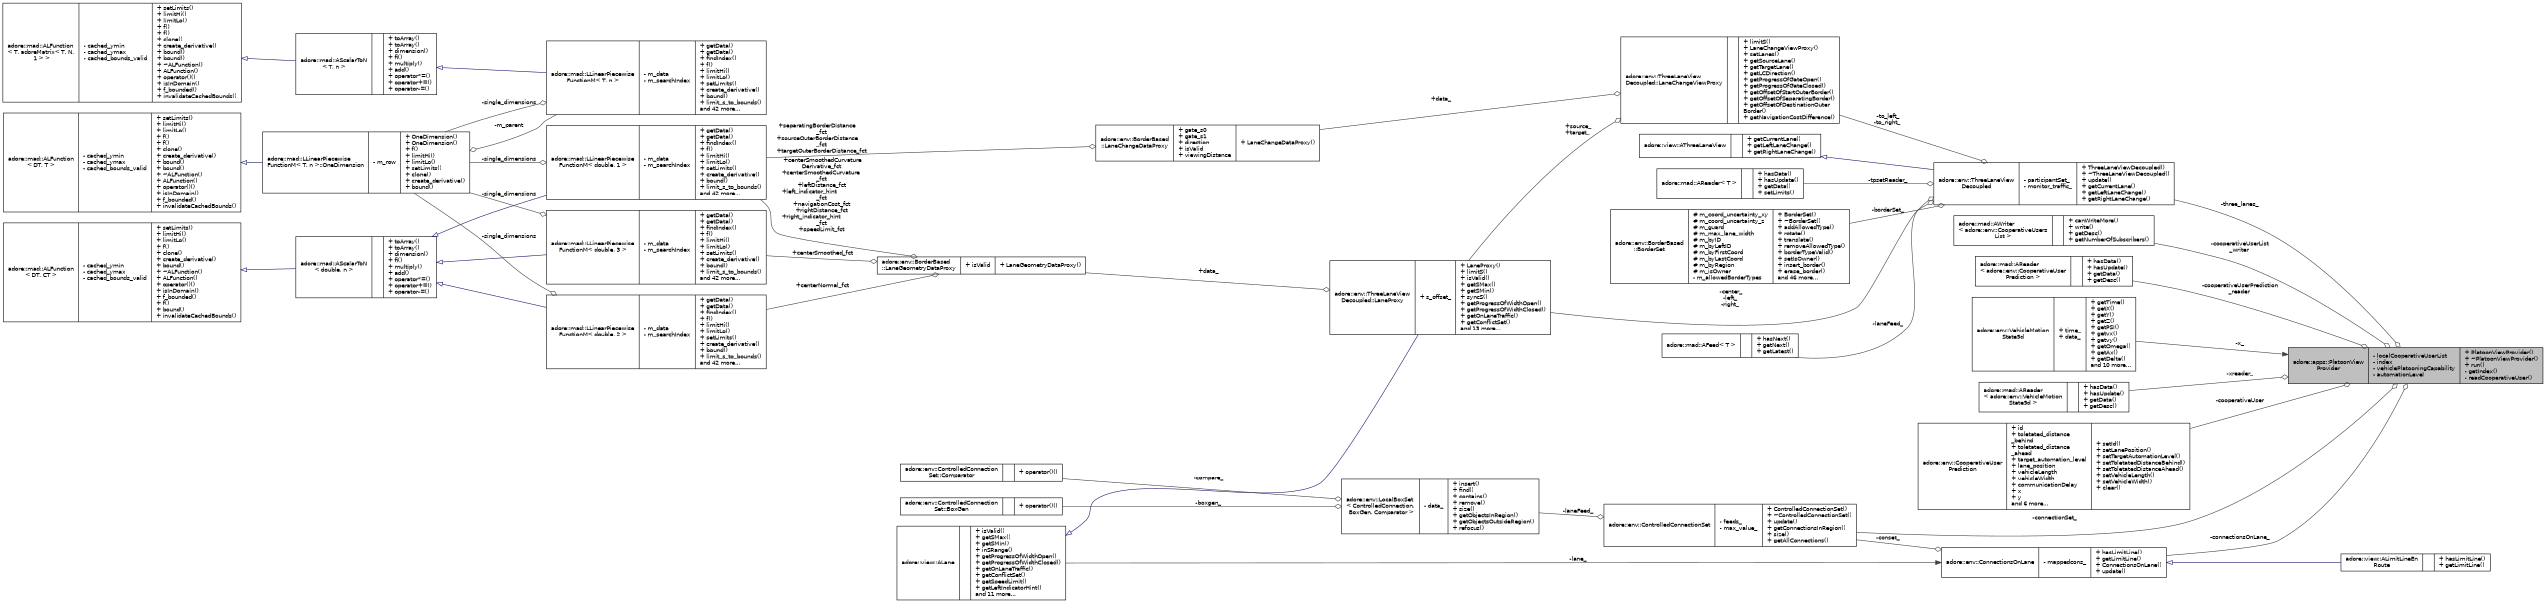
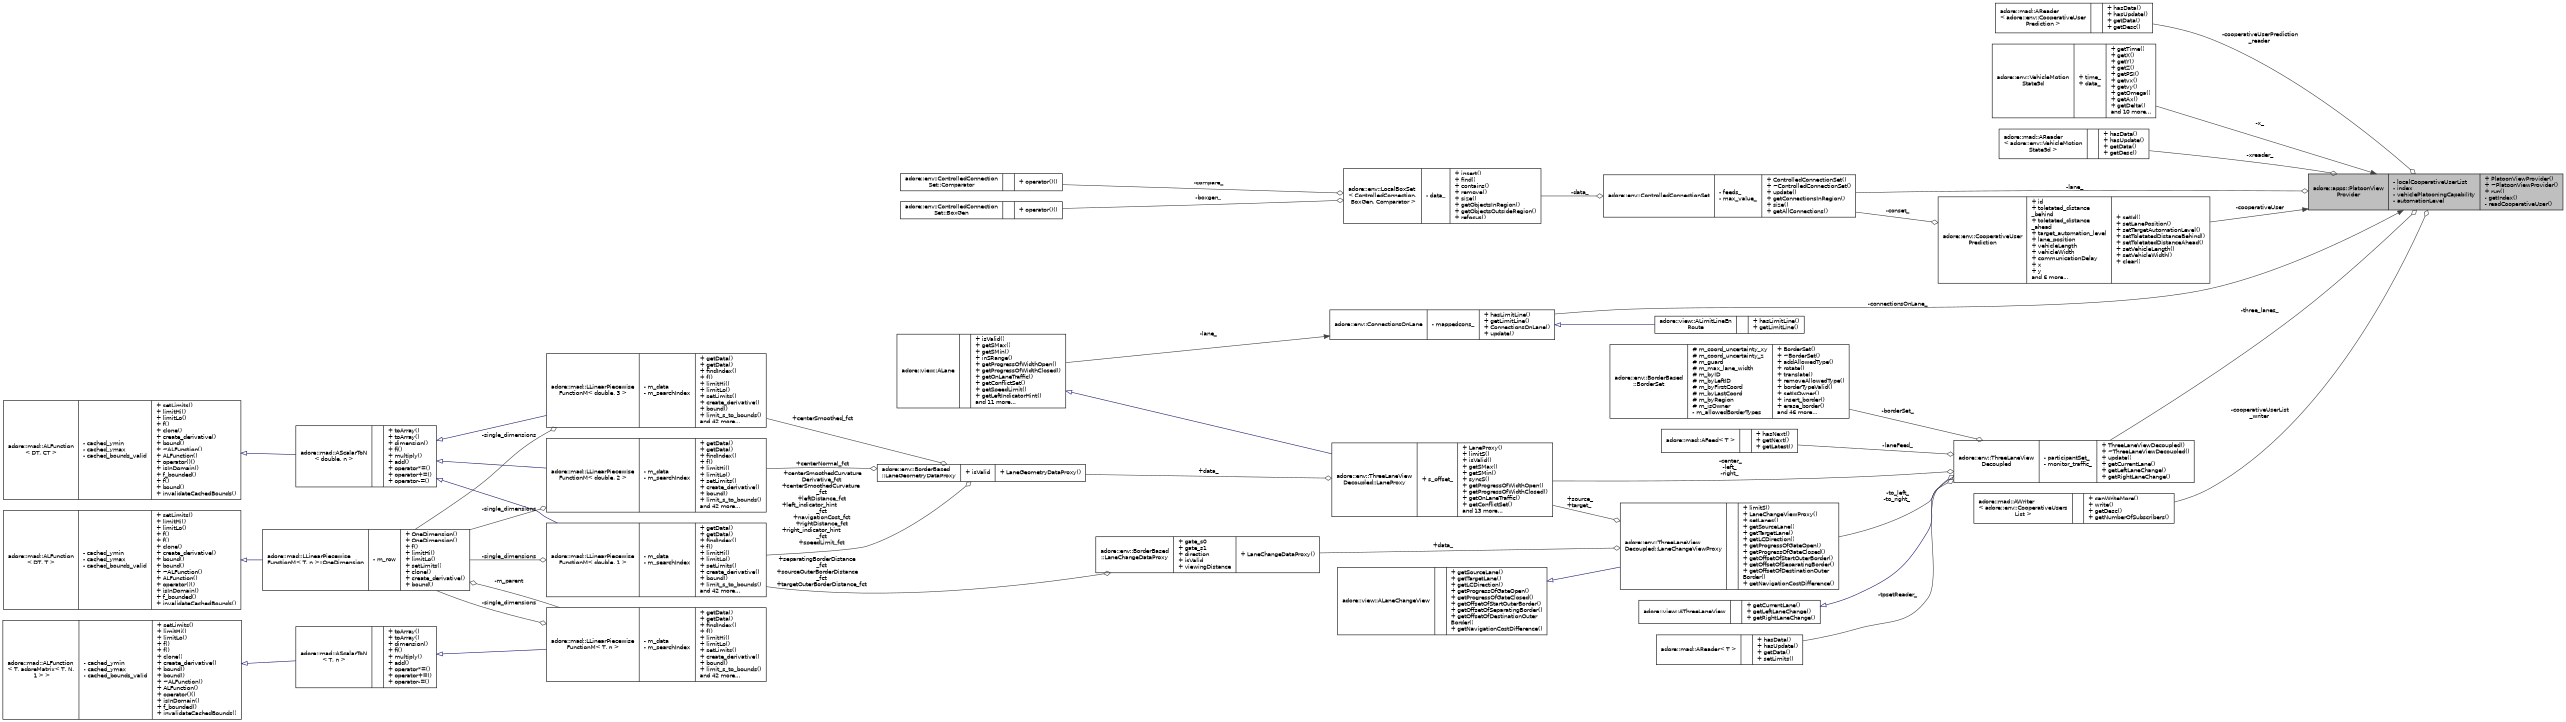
(2267, 407) -> (2256, 216)
(1577, 511) -> (1579, 193)
(2313, 515) -> (1985, 306)
(2054, 518) -> (2074, 188)
(1895, 544) -> (1893, 217)
none -> (1442, 601)
